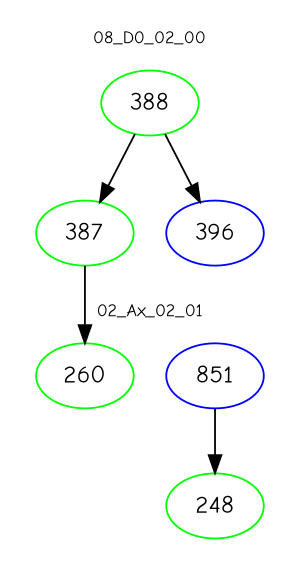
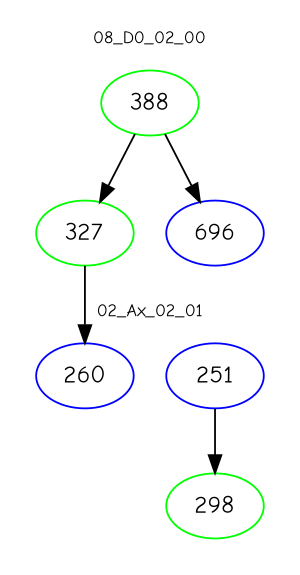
(85, 233) -> (85, 233)
(215, 233) -> (215, 233)
(85, 376) -> (85, 376)
(215, 376) -> (215, 376)
(215, 506) -> (215, 506)
